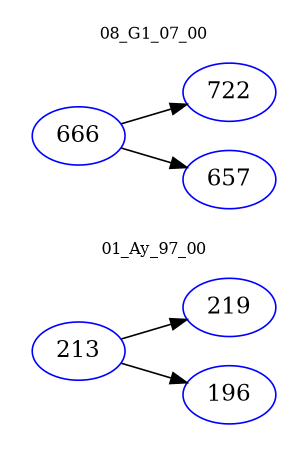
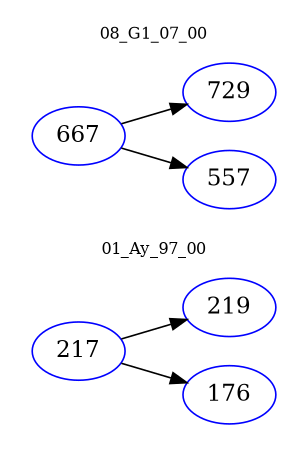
(229, 92) -> (229, 92)
(79, 136) -> (79, 136)
(229, 180) -> (229, 180)
(79, 351) -> (79, 351)
(229, 395) -> (229, 395)
